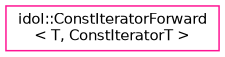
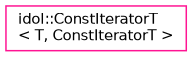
(113, 28) -> (96, 28)
